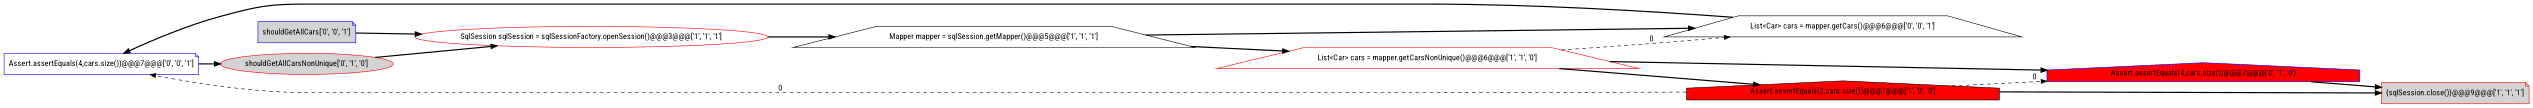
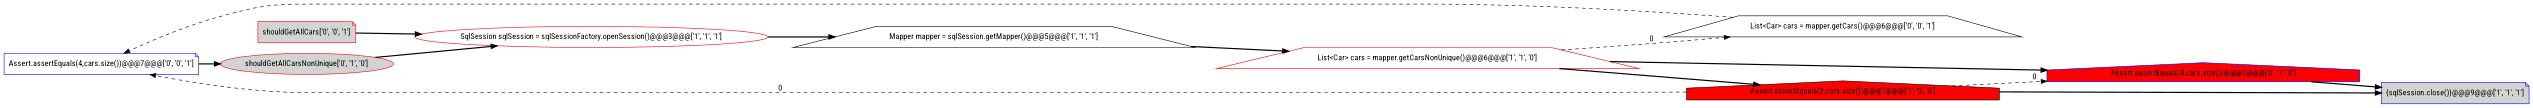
(928, 4) -> (928, 4)
(307, 32) -> (307, 32)
(1417, 32) -> none
(2455, 93) -> (2455, 93)
